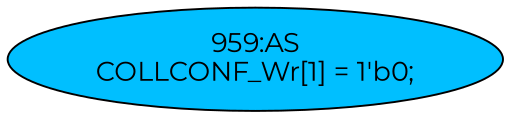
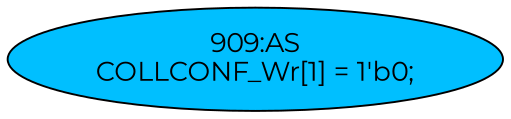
(255, 59) -> (255, 59)
